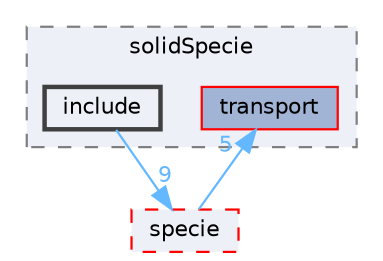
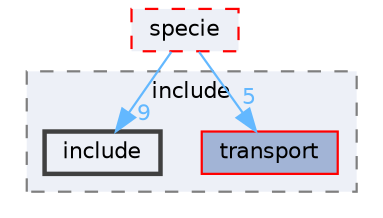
(192, 48) -> (192, 93)
(138, 162) -> (148, 85)
